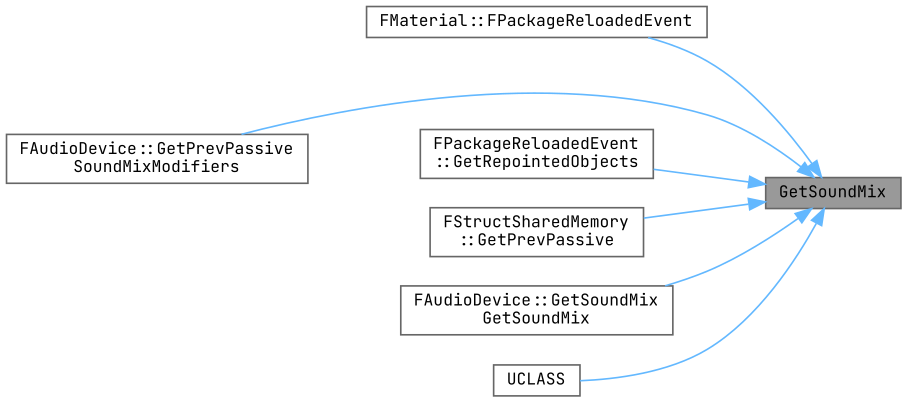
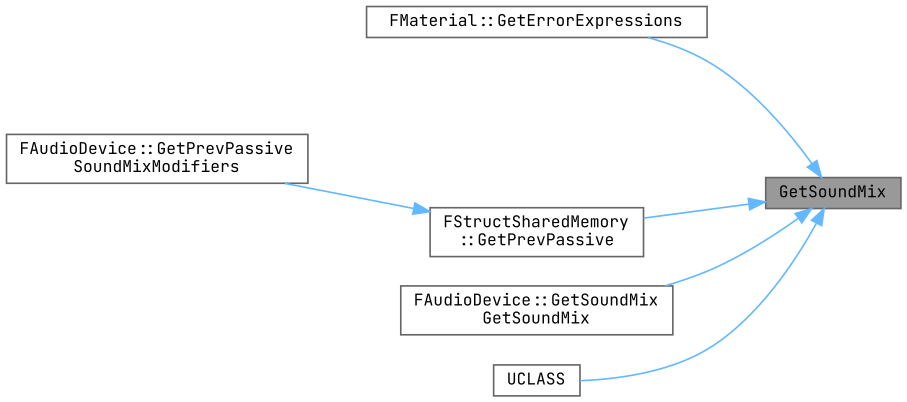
(537, 22) -> (537, 22)
(527, 93) -> (349, 196)
(537, 154) -> none
